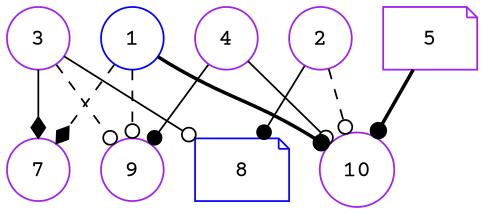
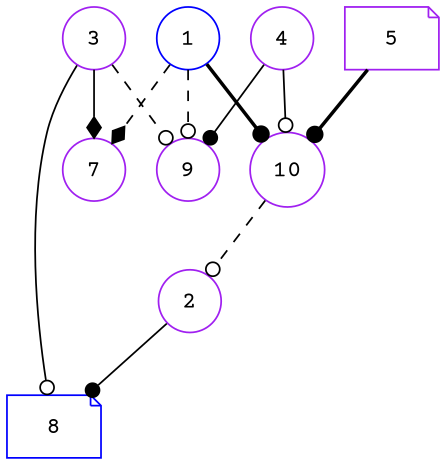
(336, 94) -> (241, 232)
